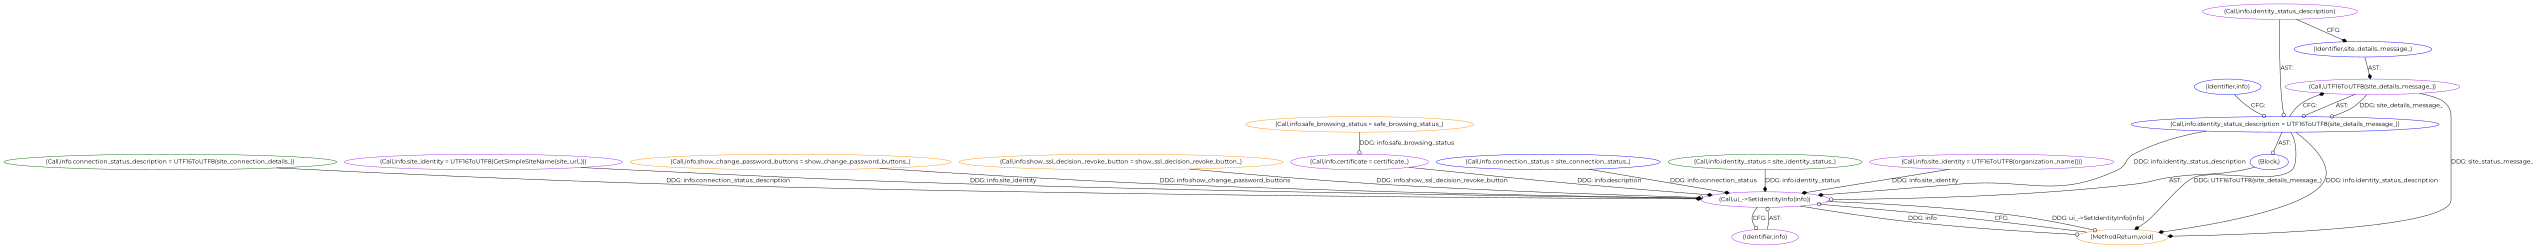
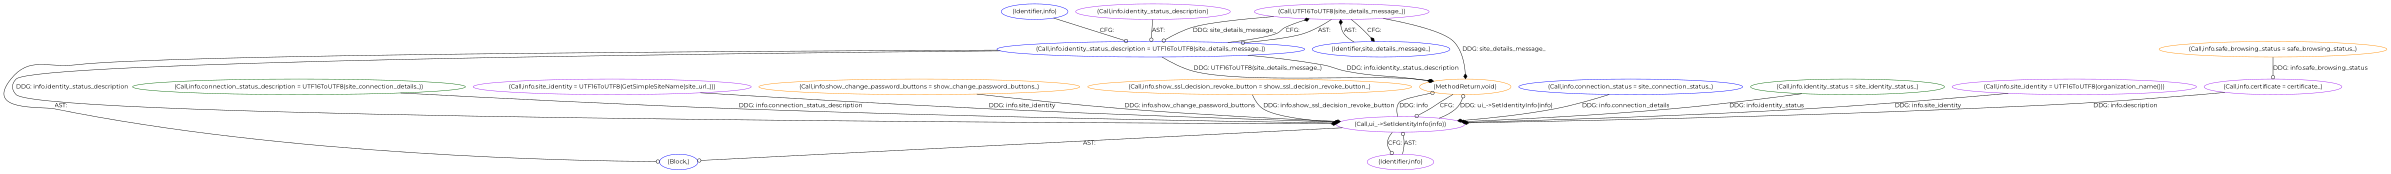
(2319, 29) -> (1361, 28)
(2492, 162) -> (1504, 49)
(1713, 181) -> (1626, 106)
(2045, 192) -> (1022, 144)
